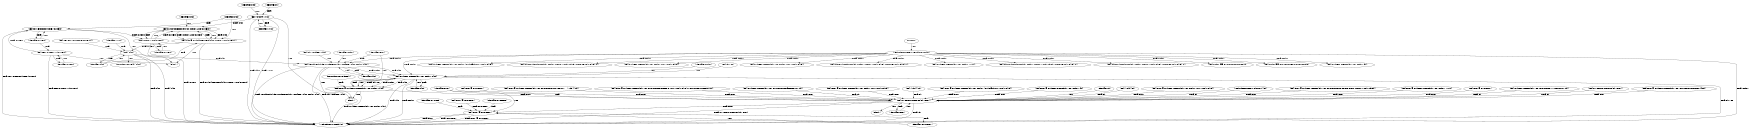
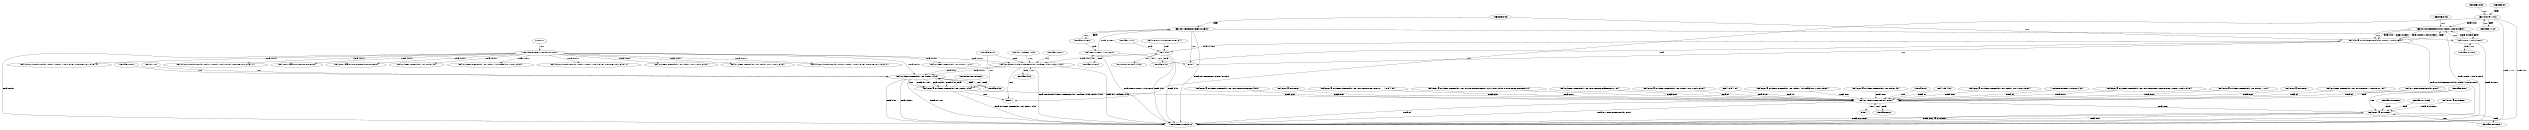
(19, 77) -> (1212, 77)
none -> (1927, 123)
